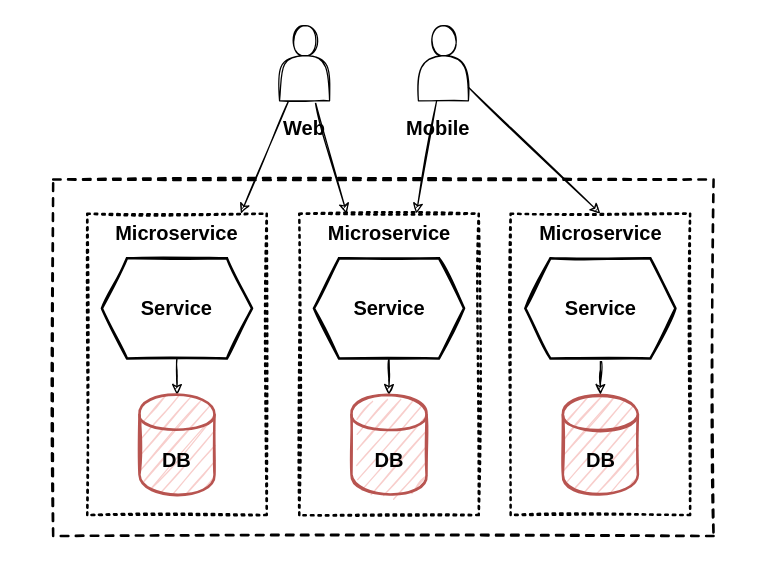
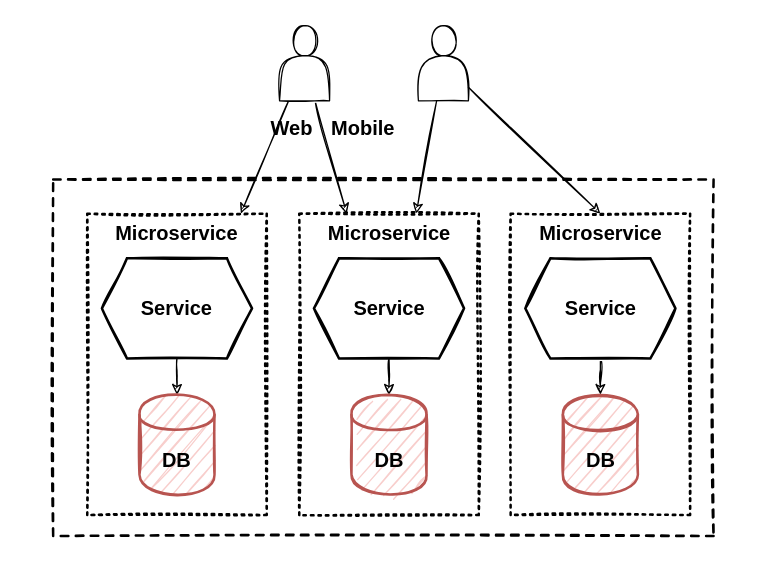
(304, 128) -> (292, 128)
(438, 128) -> (363, 128)
